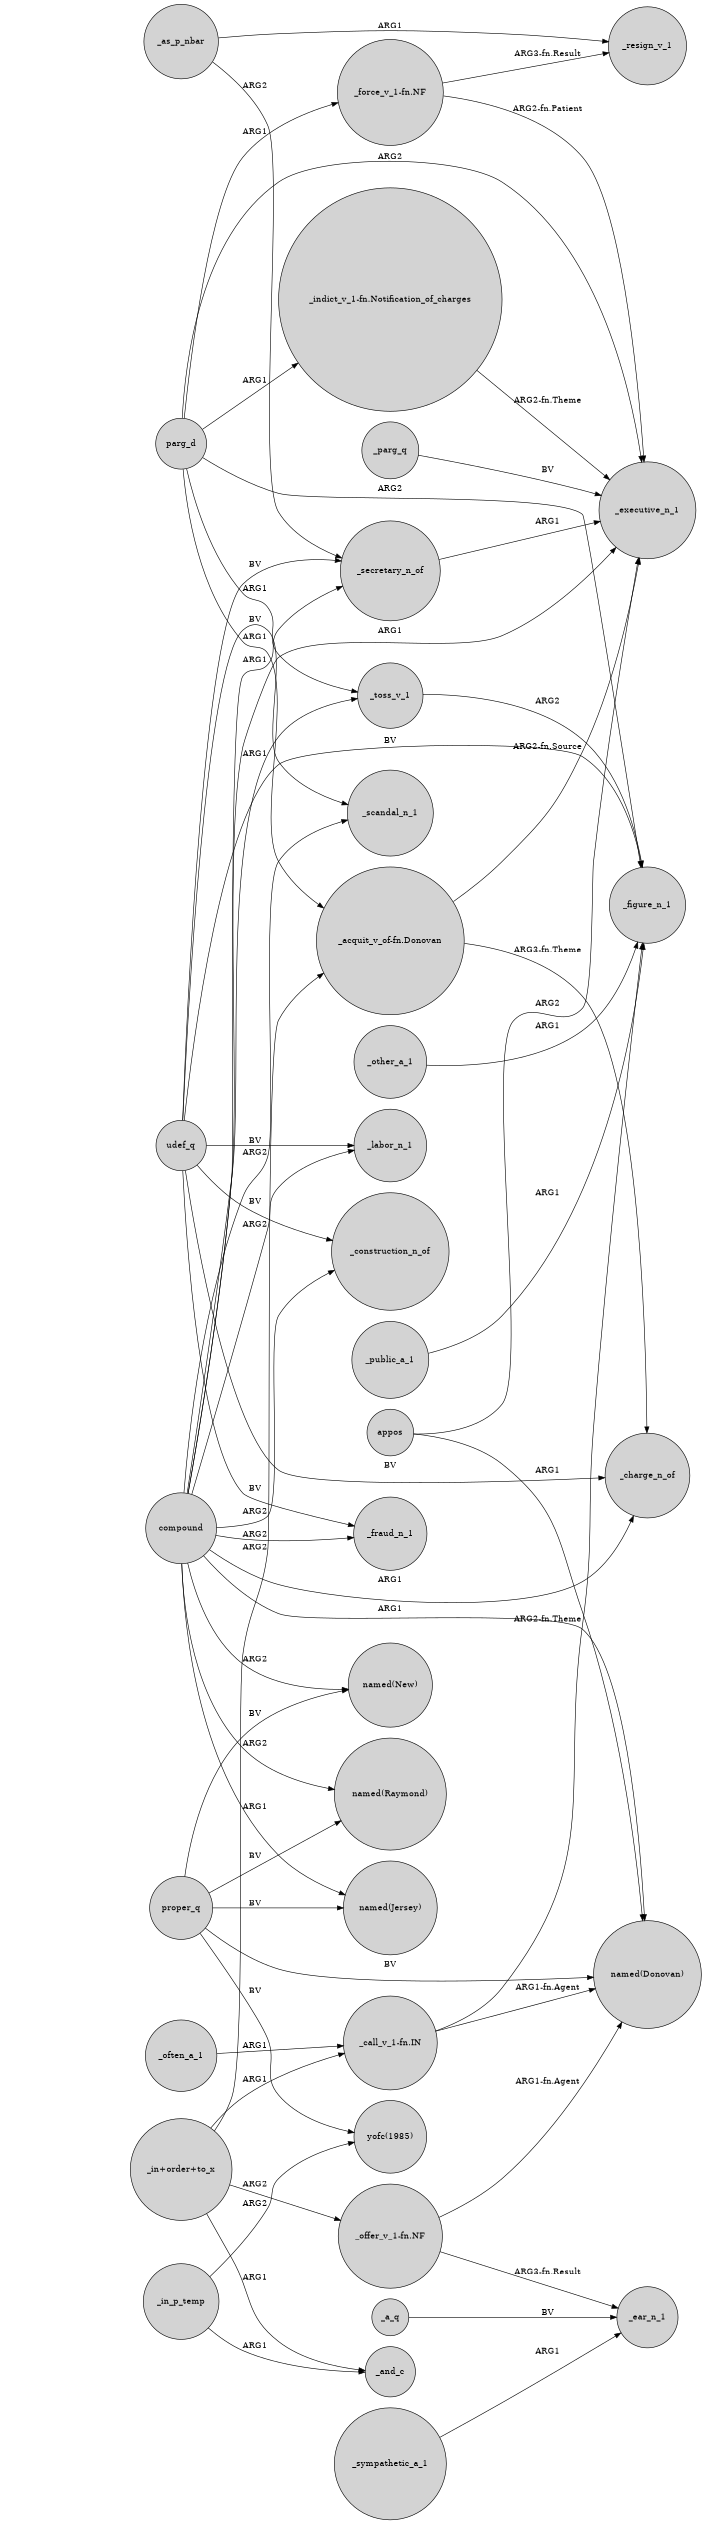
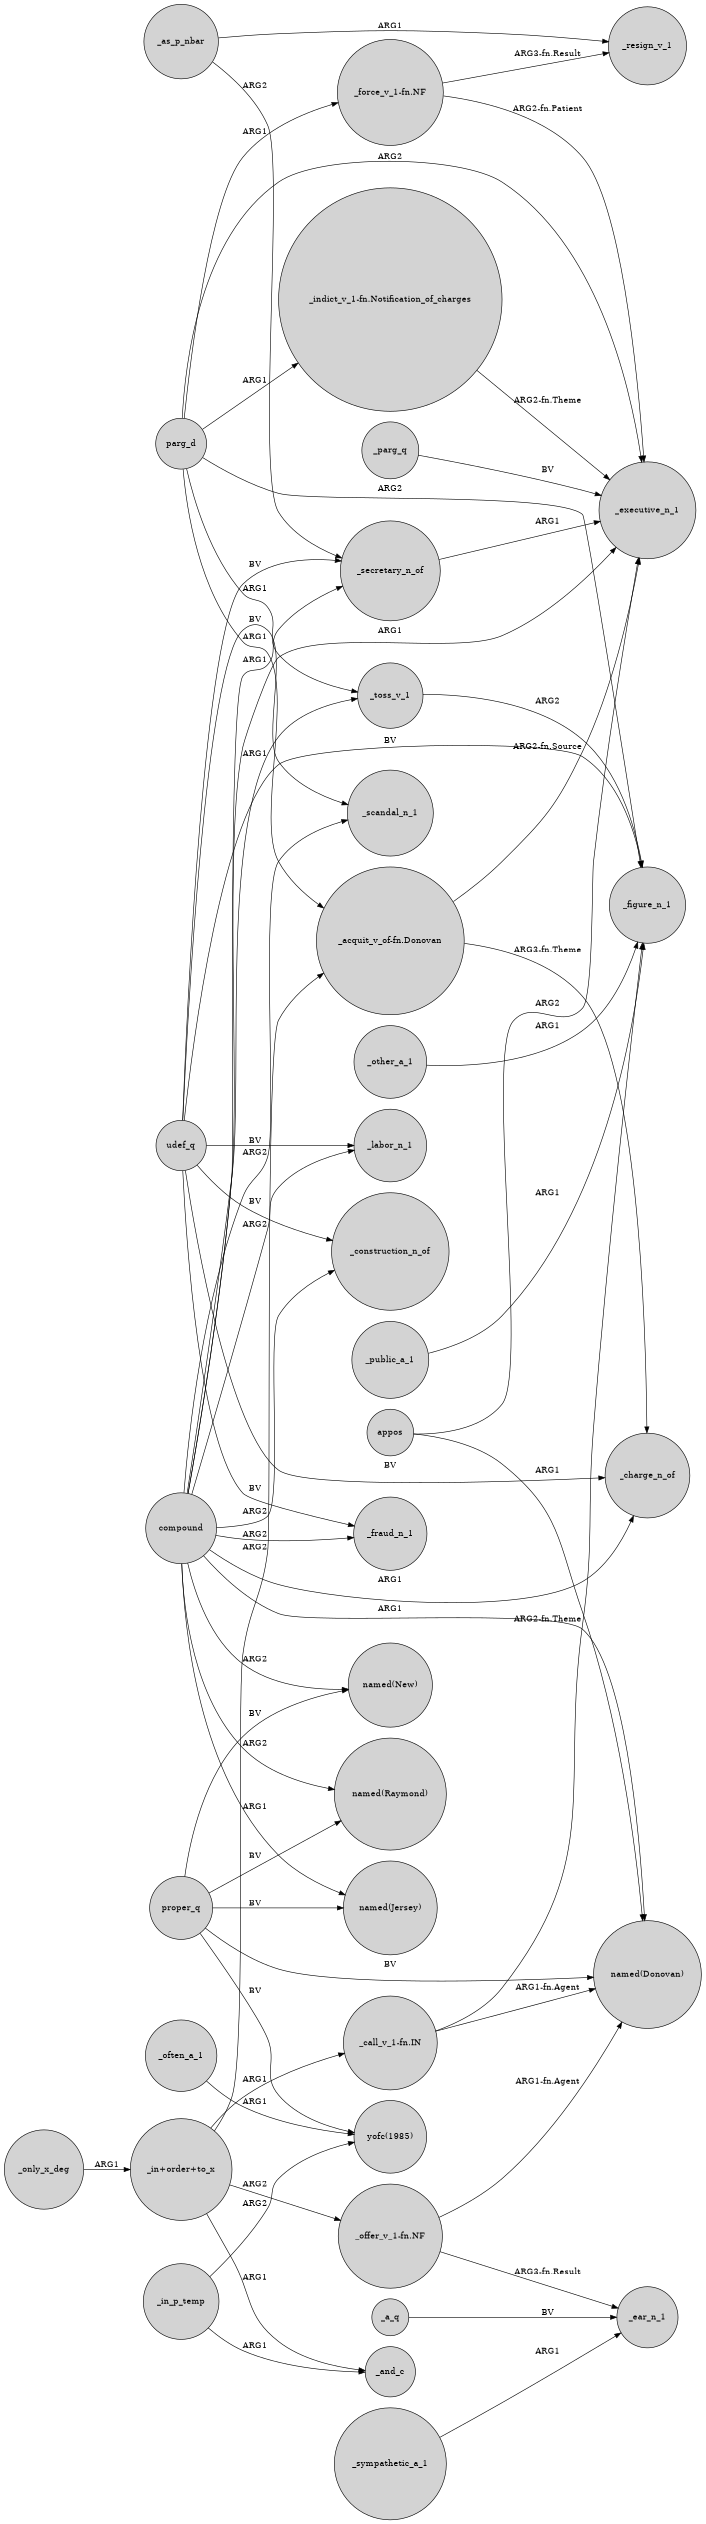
(277, 2050) -> (273, 2118)
none -> (44, 2170)
